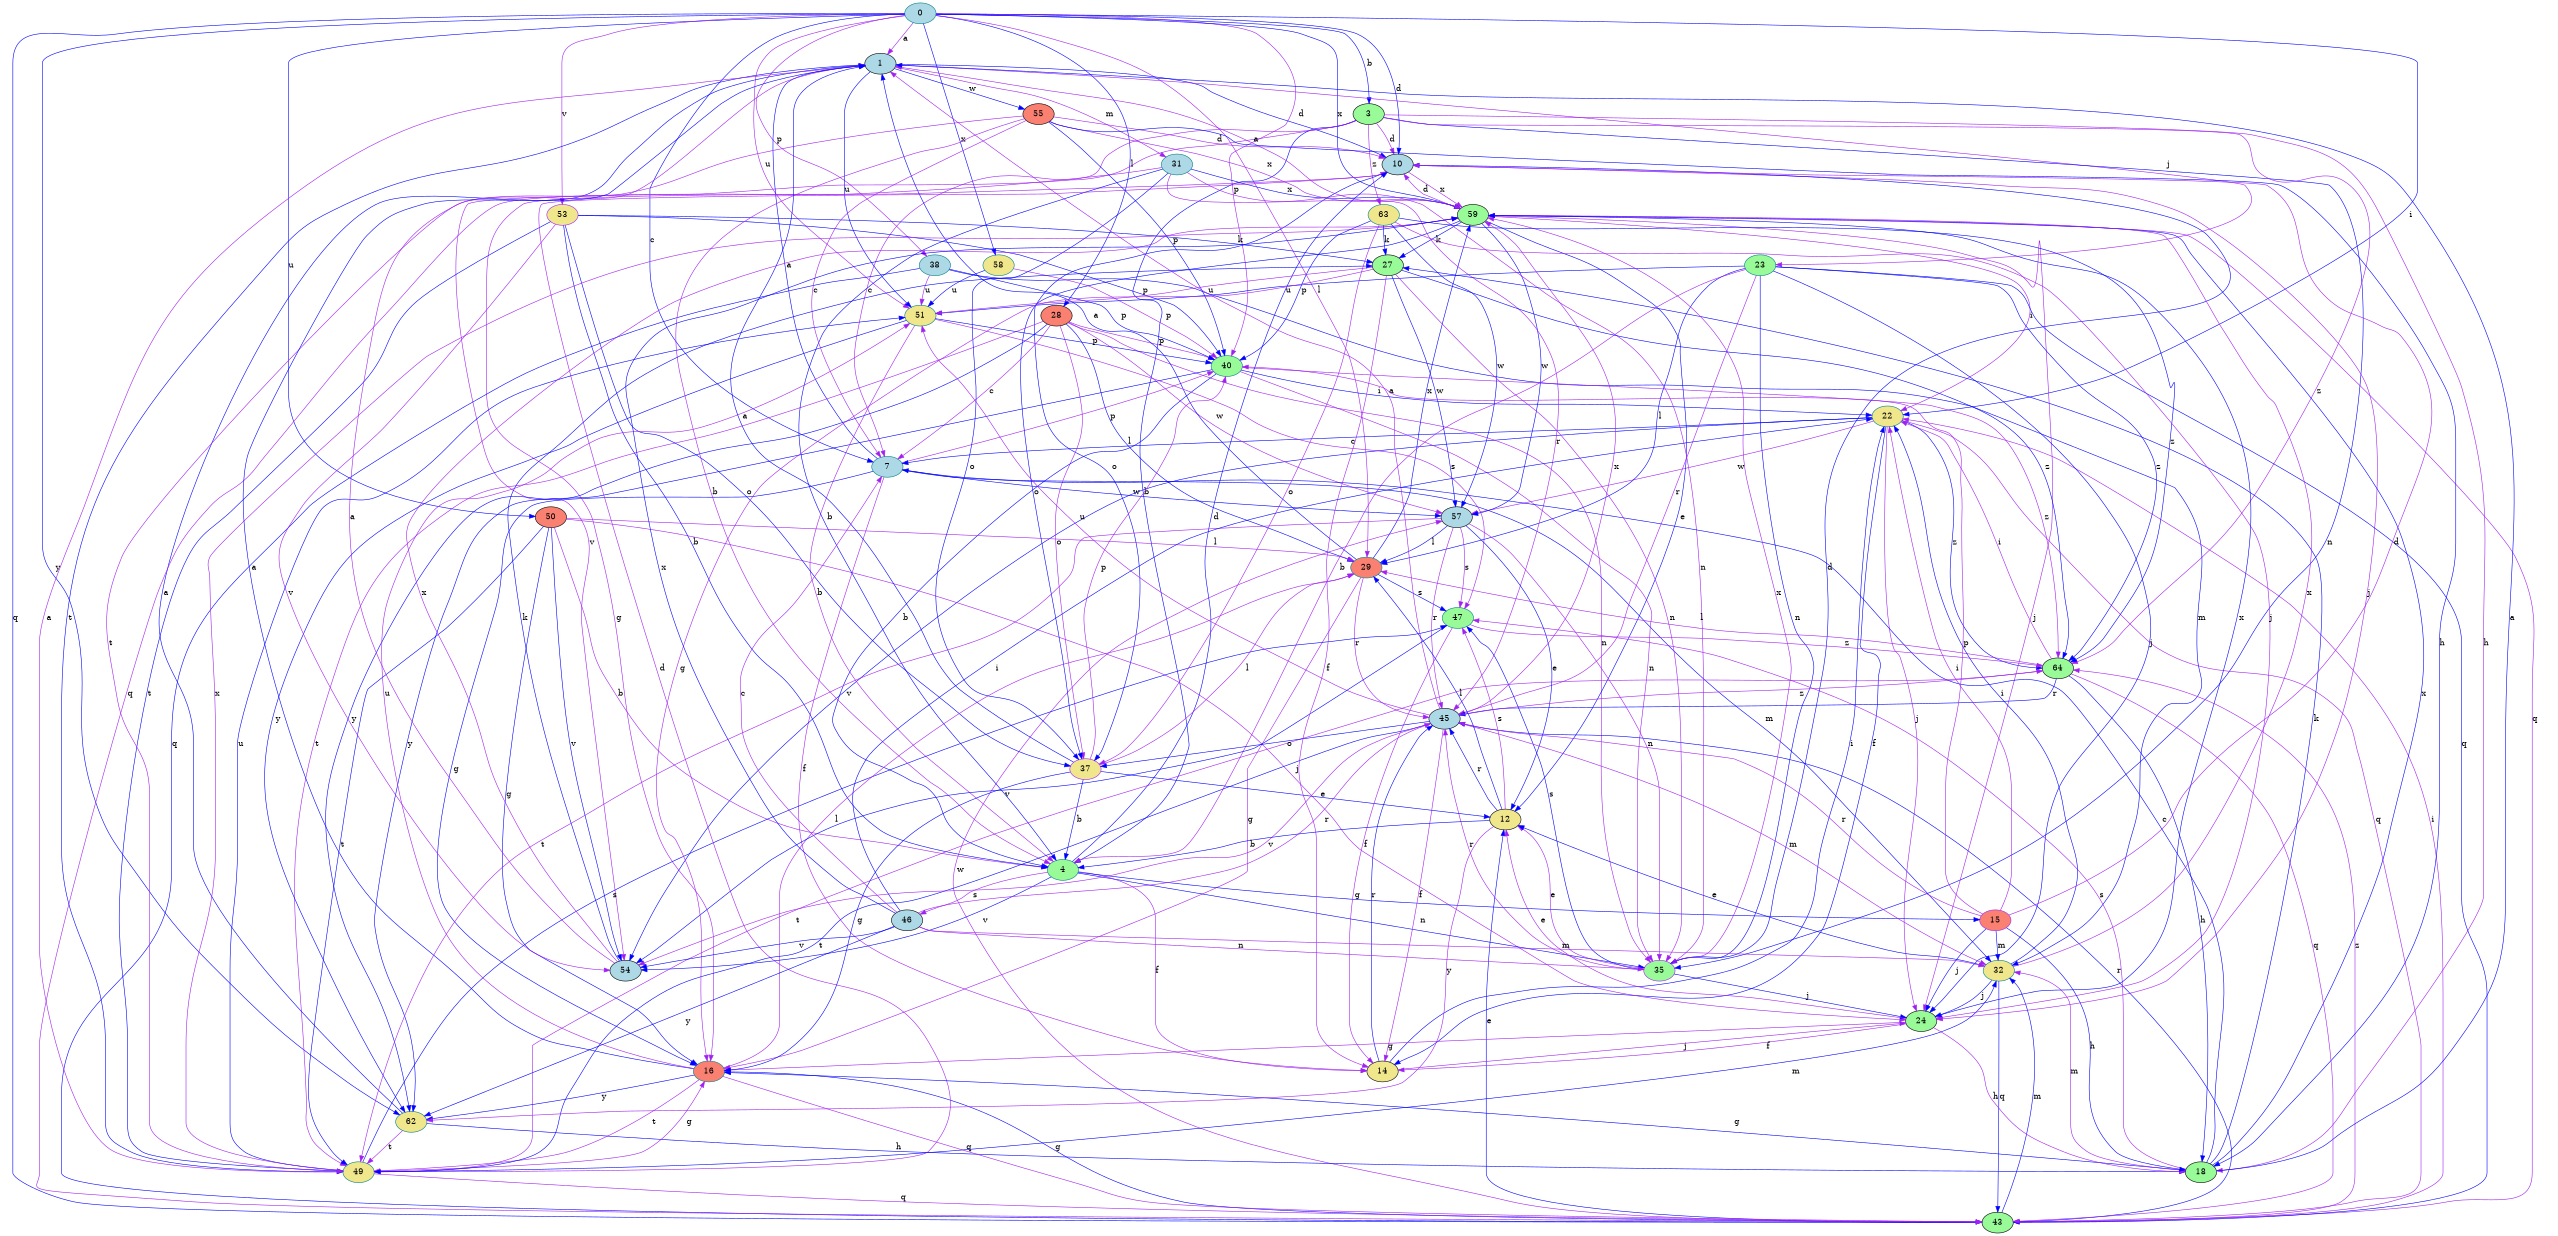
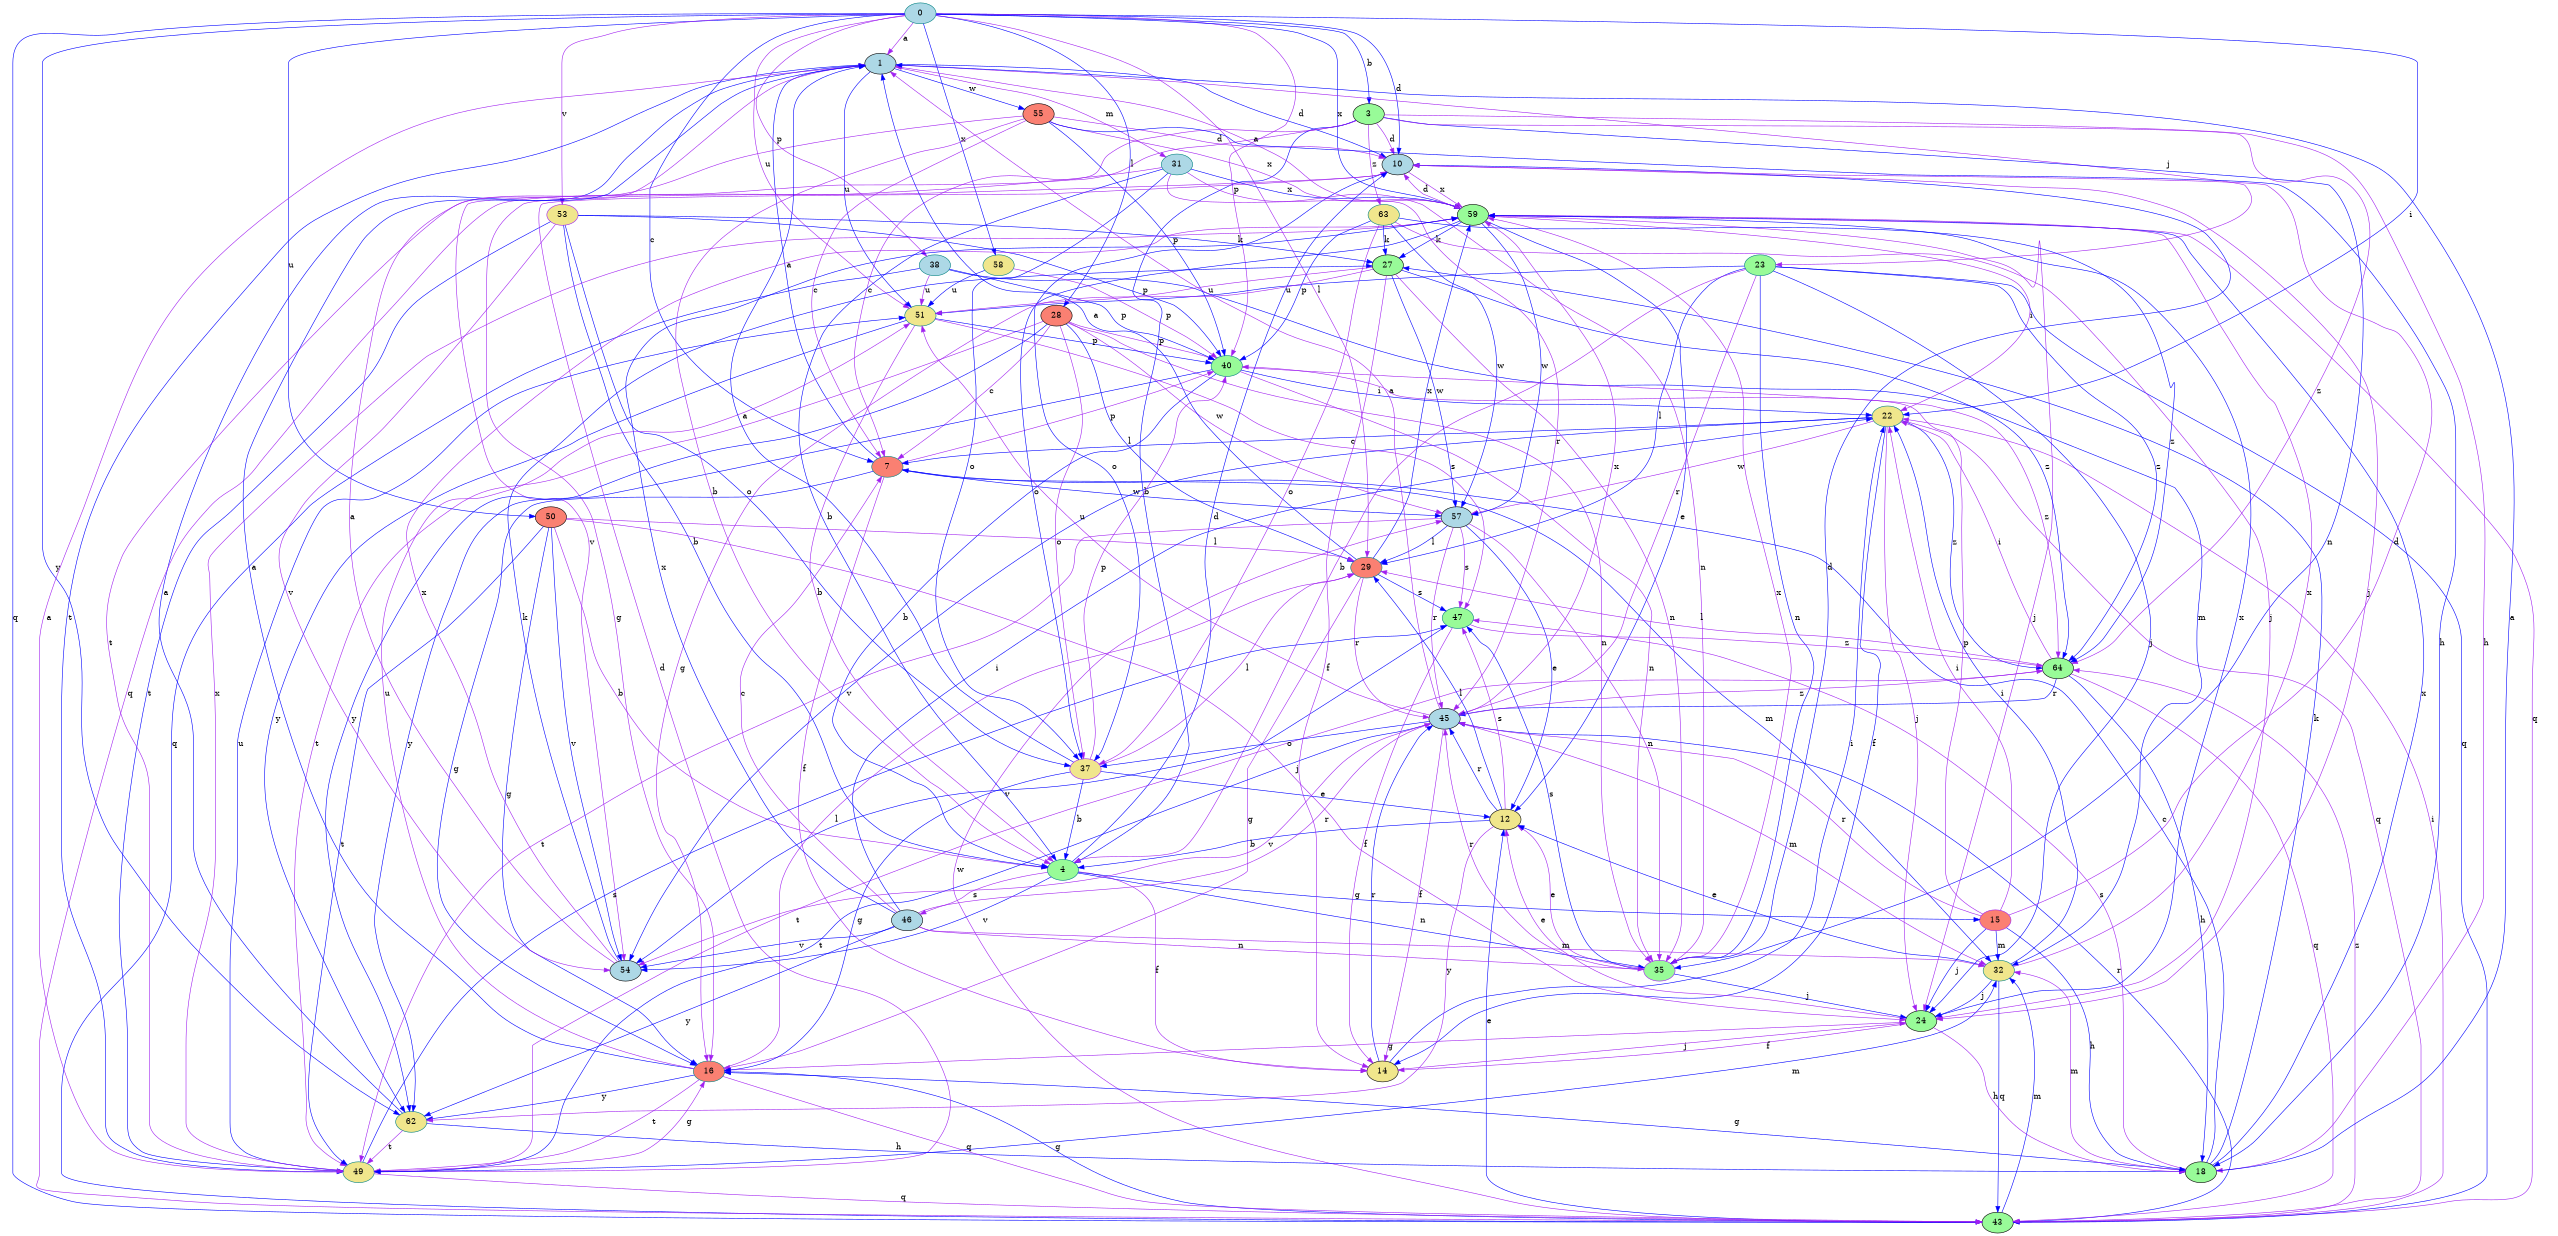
(887, 467) -> (887, 467)
